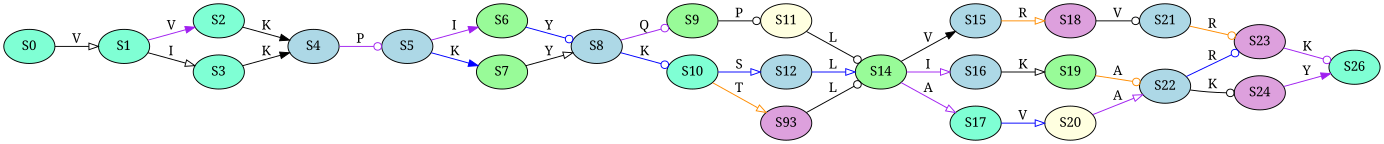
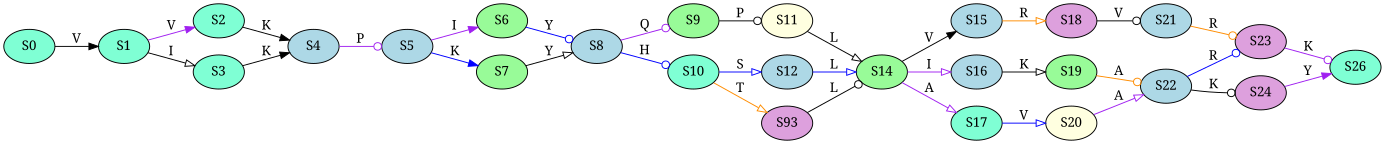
(830, 45) -> (830, 44)
(72, 46) -> (72, 46)
(645, 52) -> (645, 51)
